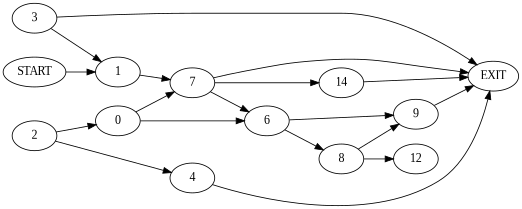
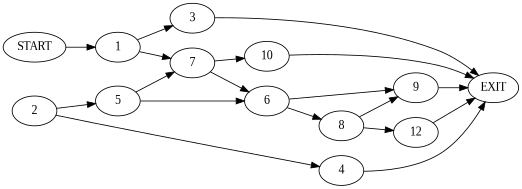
(73, 43) -> (151, 34)
(337, 59) -> (450, 113)
(341, 83) -> (267, 56)
(118, 121) -> (118, 101)
